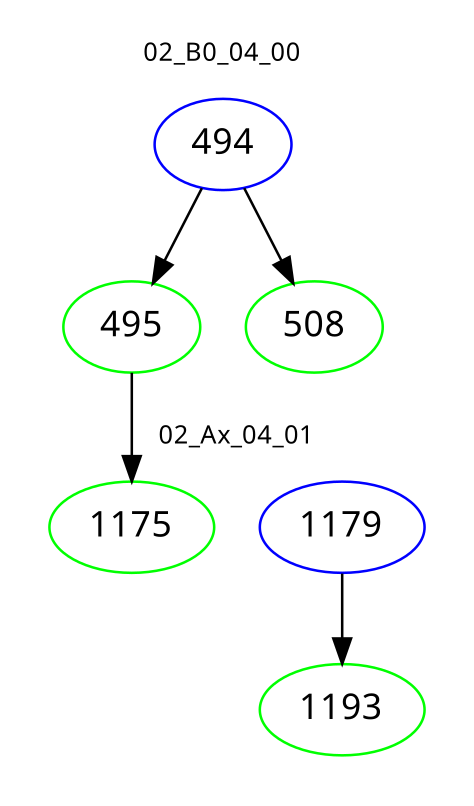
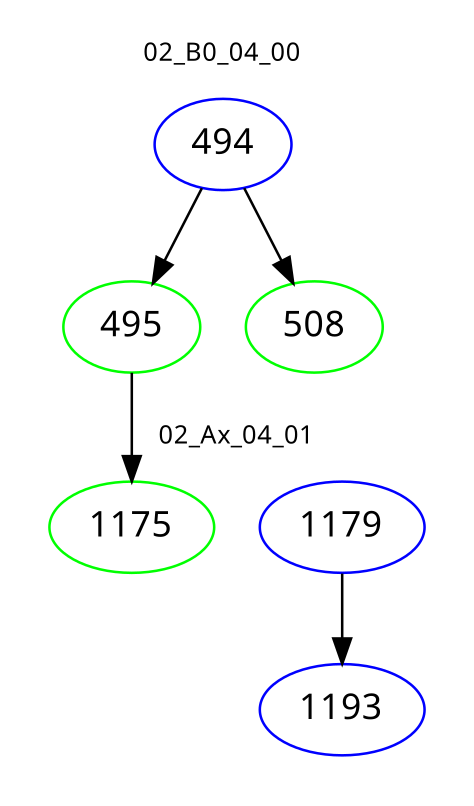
(342, 710) -> (342, 710)
